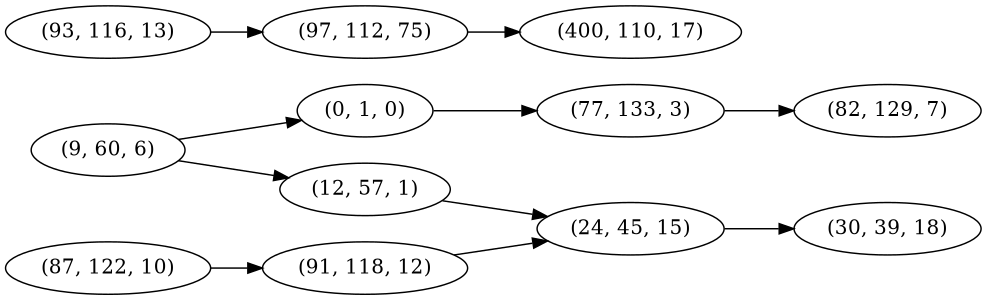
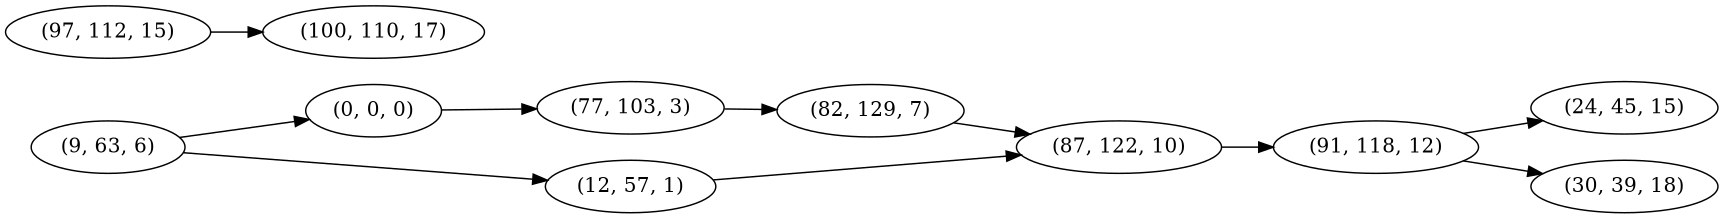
(108, 32) -> none
(365, 32) -> (108, 32)
(631, 32) -> (374, 32)
(365, 111) -> (374, 111)
(631, 111) -> (631, 108)
none -> (984, 127)
(108, 150) -> (108, 147)
(488, 208) -> (860, 168)
(752, 229) -> (1496, 166)
